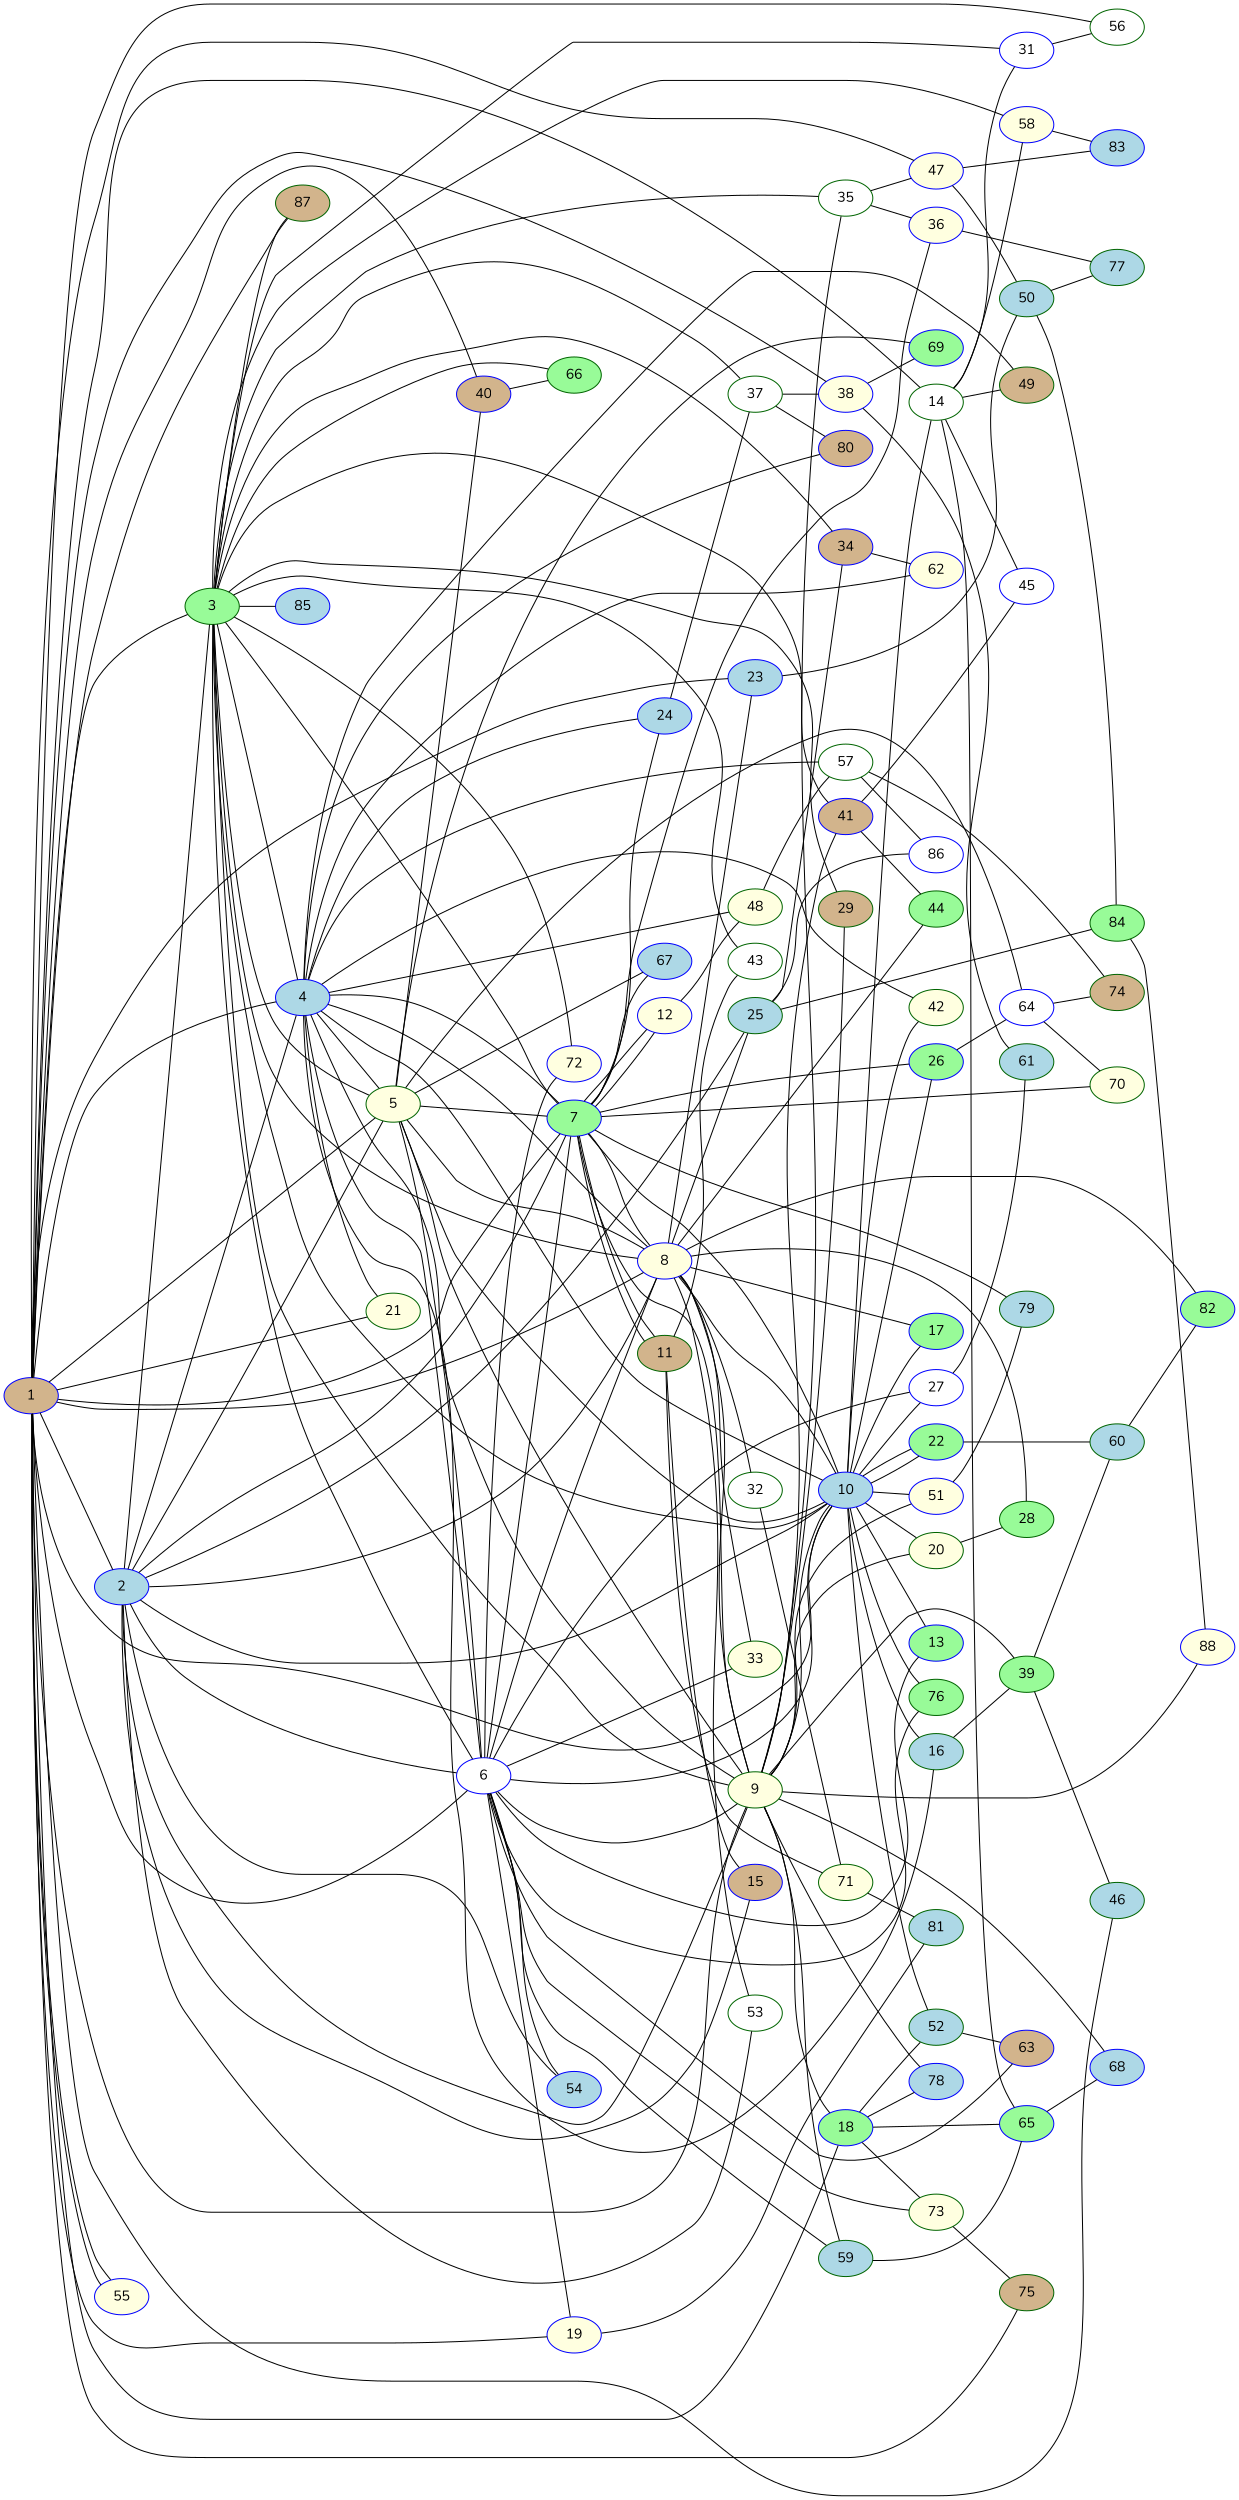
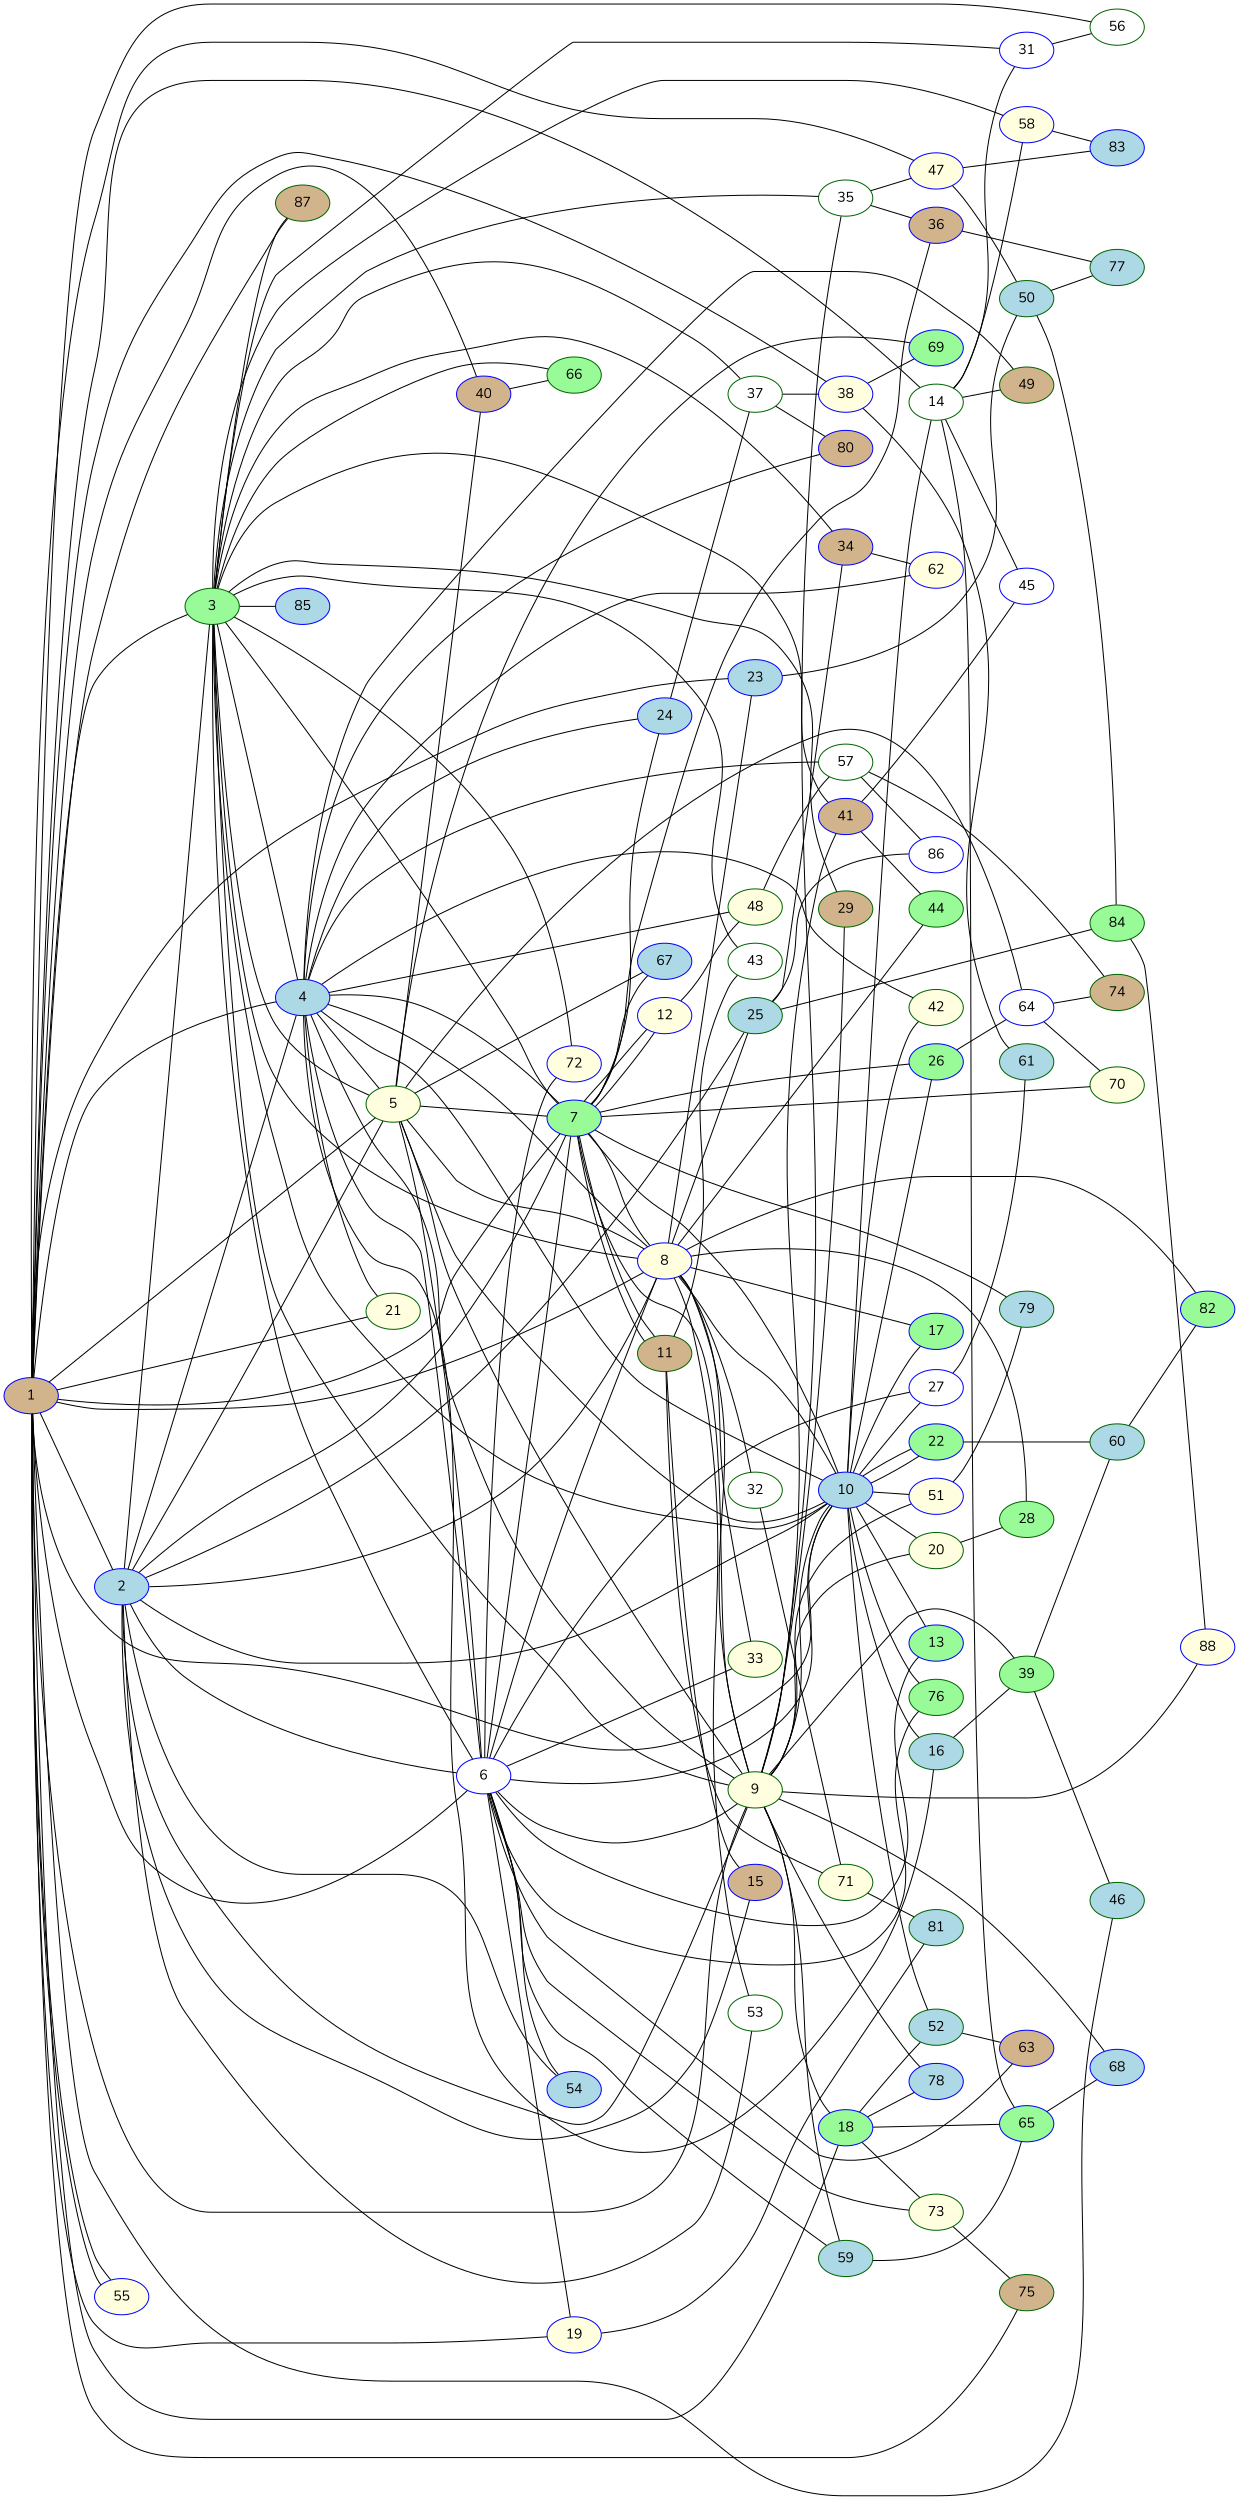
(936, 225) -> (936, 225)
